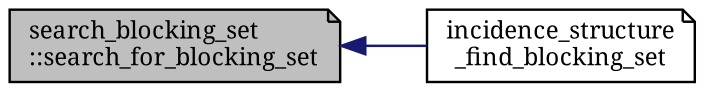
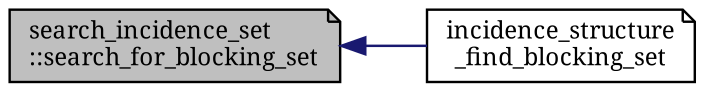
(175, 46) -> (175, 46)
